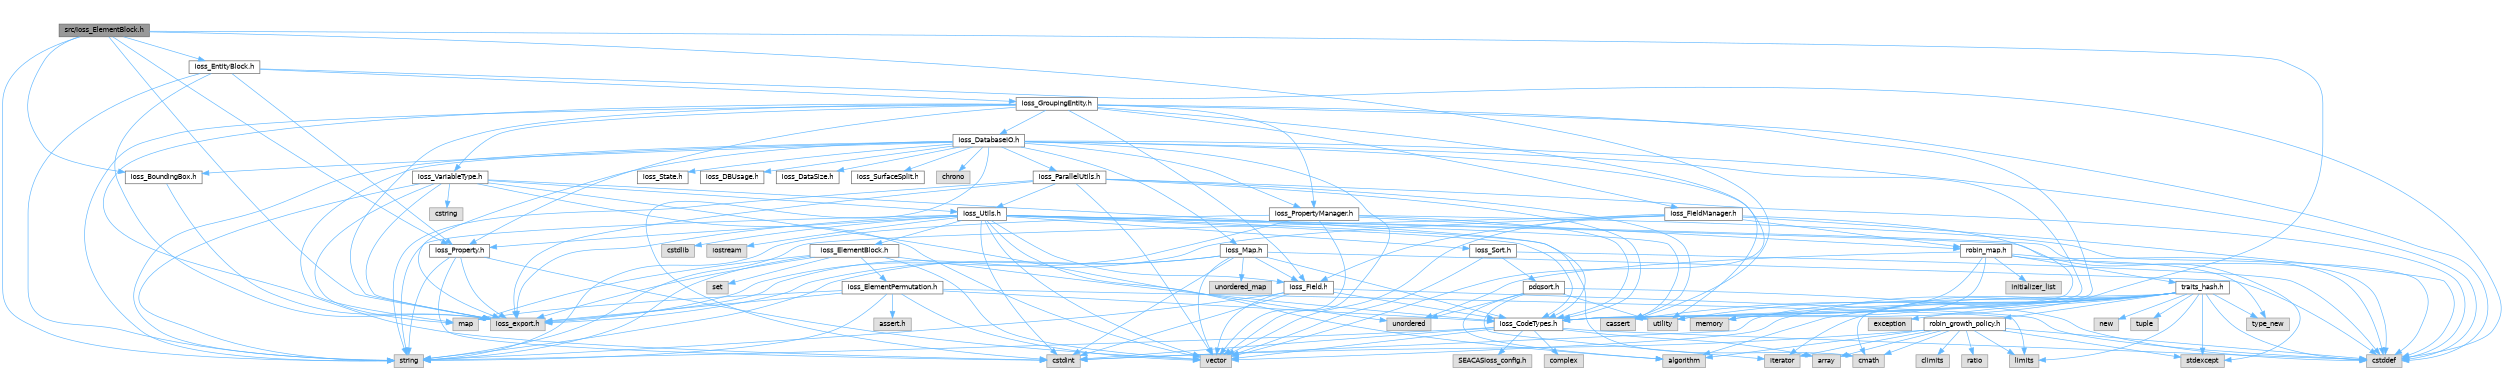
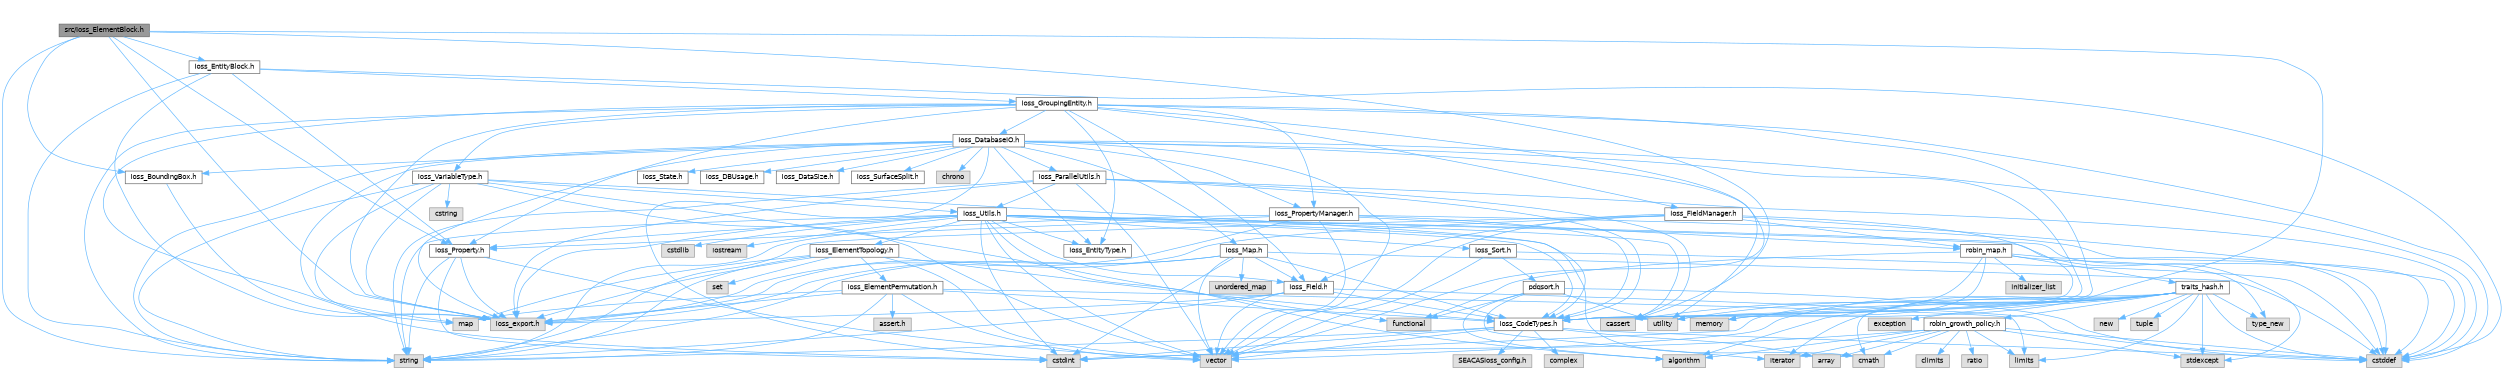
none -> (960, 229)
(854, 251) -> (854, 251)
none -> (1098, 251)
(1409, 324) -> (1409, 324)
(1183, 325) -> (918, 313)
